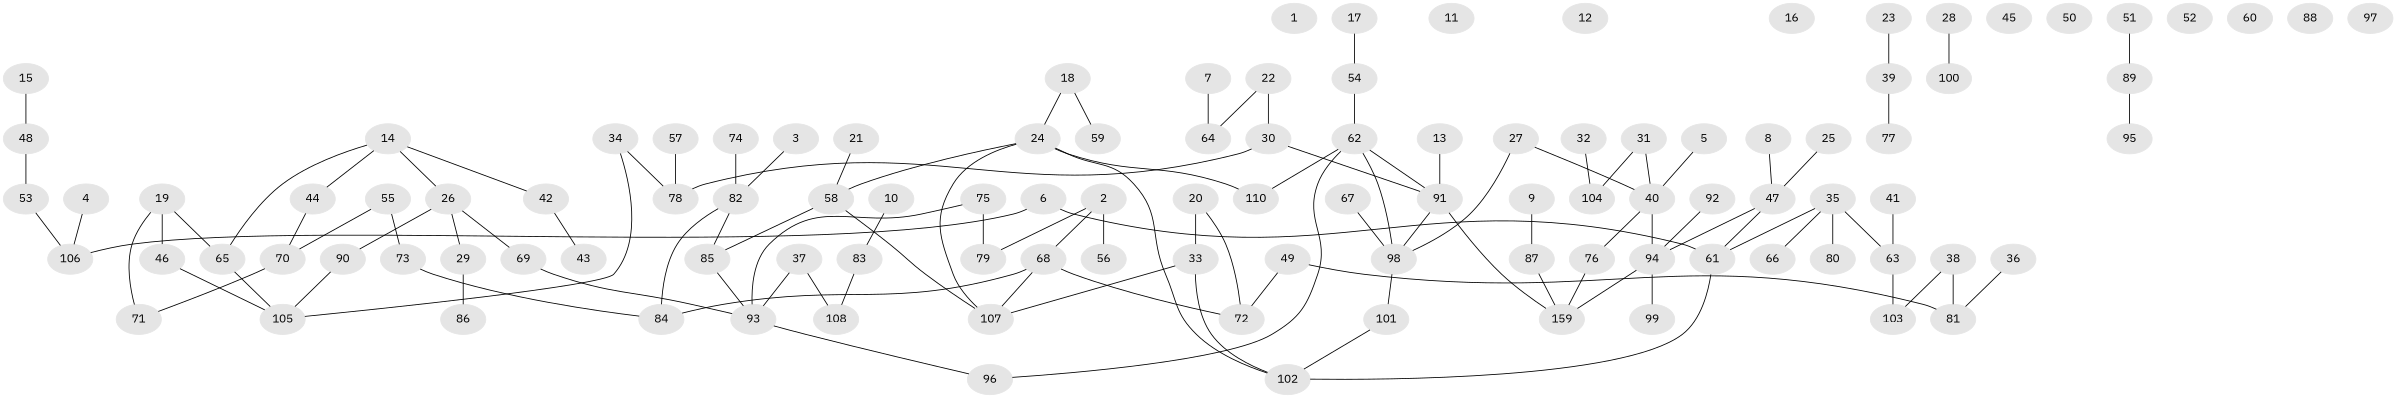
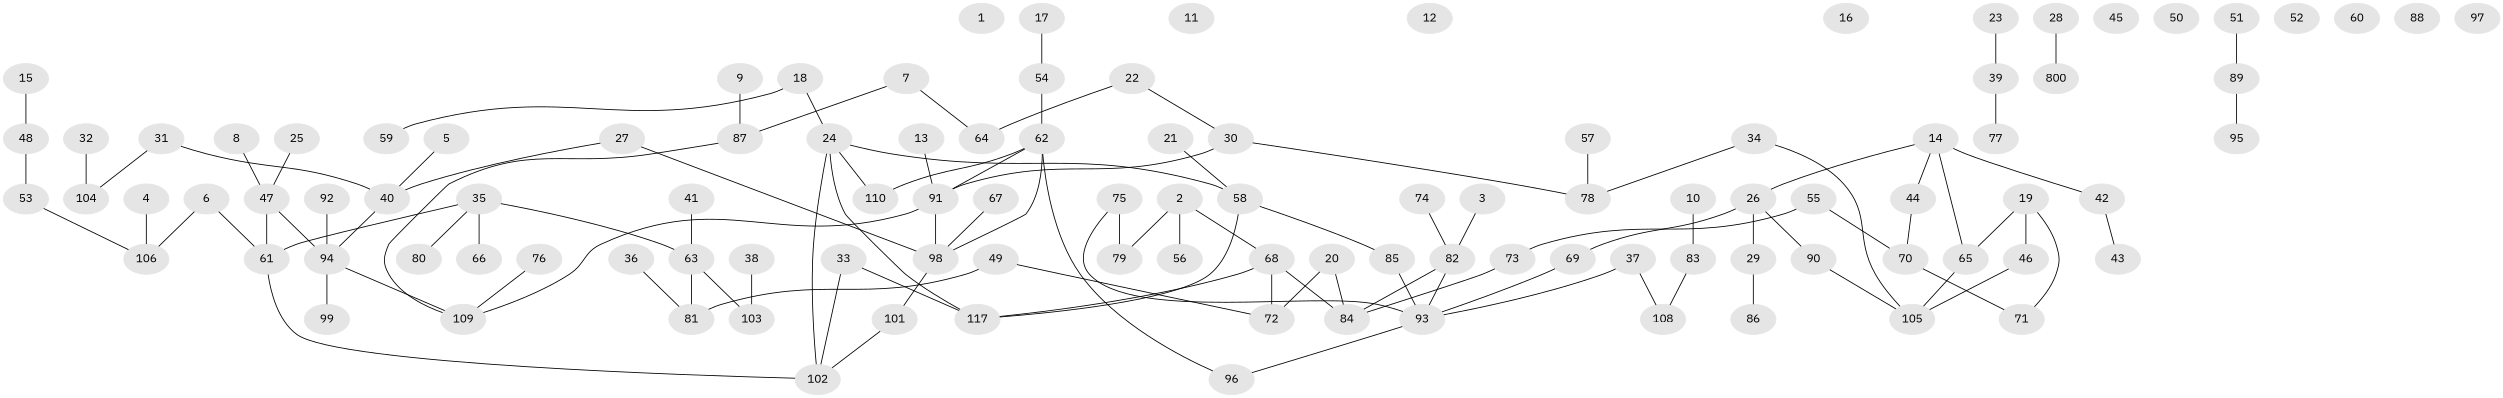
(1949, 79) -> (2056, 79)
none -> (823, 109)
(1624, 227) -> none
(1196, 228) -> (1339, 289)
(722, 229) -> (1440, 283)
(1953, 289) -> (691, 289)
(991, 319) -> (977, 319)
(1562, 319) -> (463, 319)
